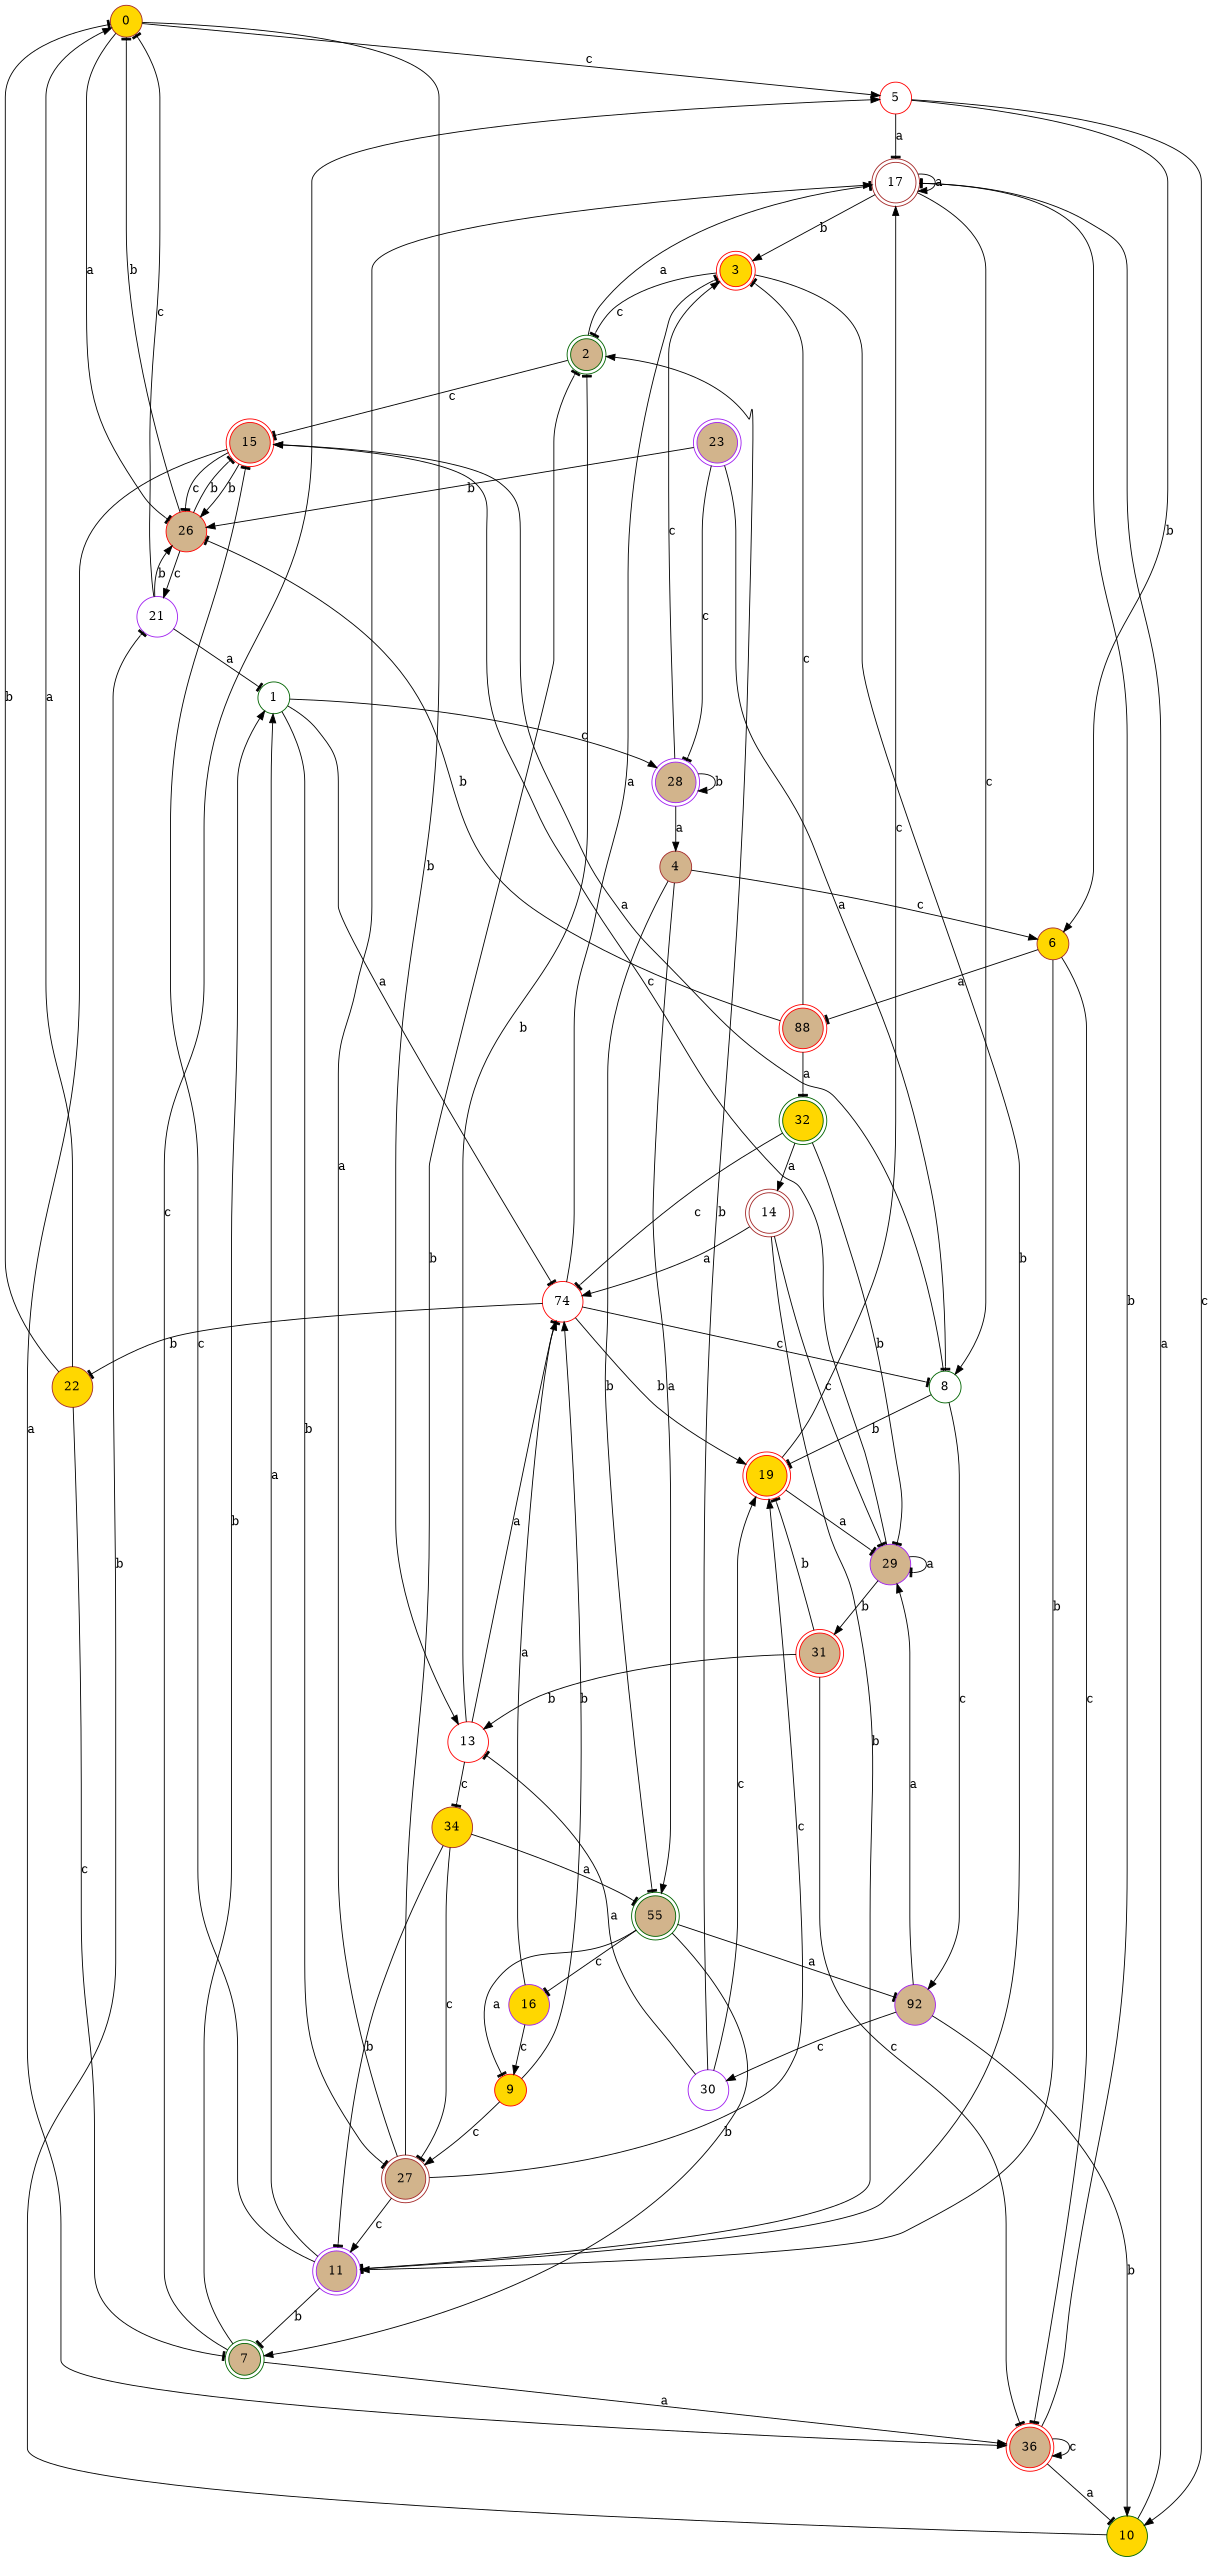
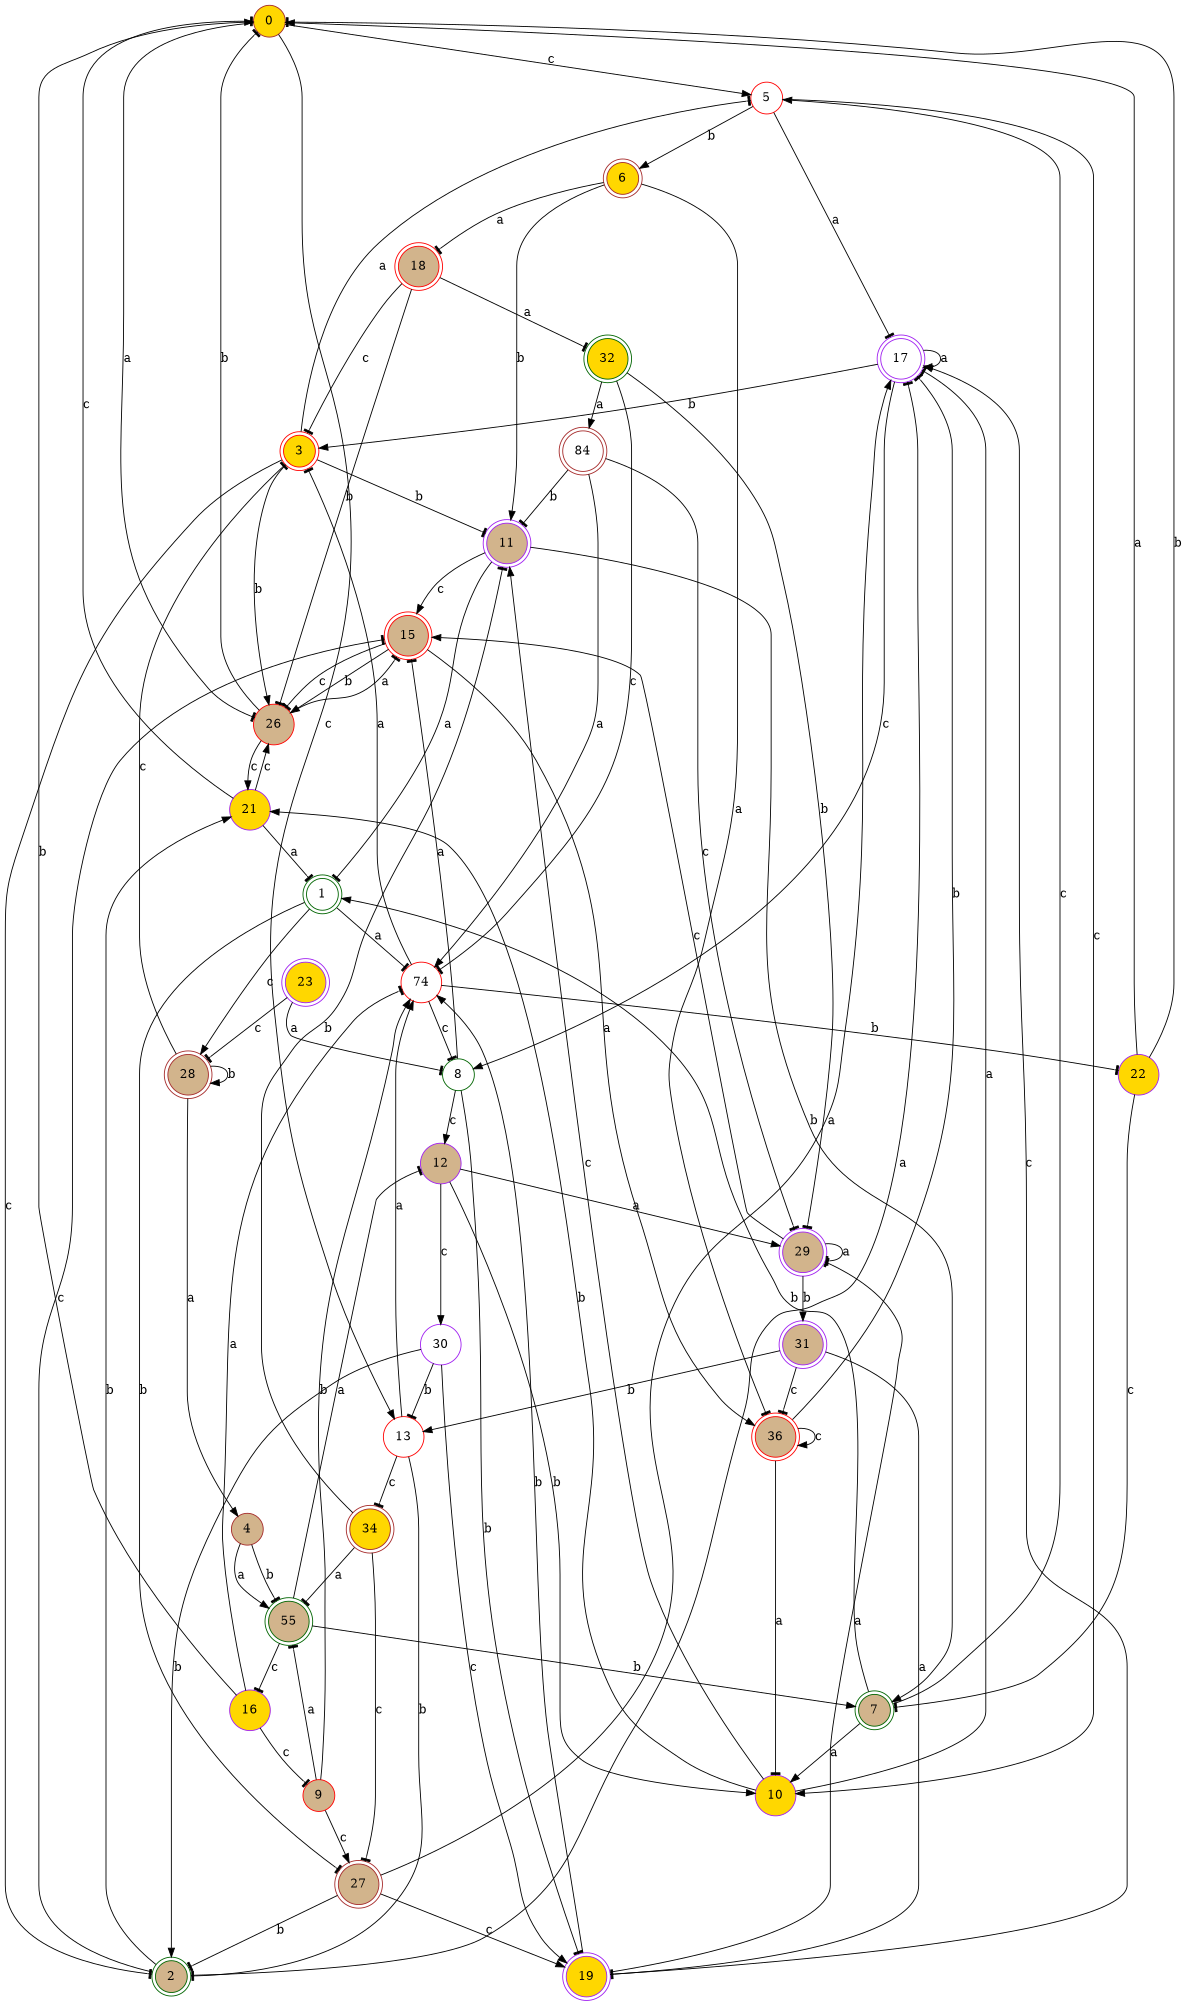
(896, 183) -> (901, 359)
none -> (457, 189)
(717, 443) -> (306, 982)
(454, 487) -> (254, 578)
(215, 489) -> (386, 682)
(669, 515) -> (140, 758)
(163, 574) -> (268, 767)
(157, 617) -> (250, 810)
(274, 698) -> (322, 894)
(676, 782) -> (188, 1075)
none -> (39, 806)
(431, 867) -> (329, 725)
(594, 872) -> (438, 861)
(861, 899) -> none
(1053, 944) -> (623, 178)
(803, 1028) -> (419, 267)
(769, 1213) -> (583, 451)
none -> (106, 1372)
(198, 1382) -> (448, 574)
(72, 1387) -> (1139, 1075)
(648, 1399) -> (534, 1470)
(767, 1476) -> (587, 1977)
(271, 1498) -> (436, 729)
(806, 1565) -> (923, 1668)
(890, 1565) -> (803, 1252)
(820, 1653) -> (803, 1345)
(1090, 1699) -> (739, 810)
(452, 1827) -> (370, 1529)
(614, 1916) -> (428, 1391)
(512, 1966) -> (305, 1715)
(915, 2005) -> (441, 1164)
(520, 2045) -> (280, 1756)
(78, 2084) -> (572, 1263)
(511, 2090) -> (319, 1796)
(374, 2221) -> (587, 1193)
(291, 2315) -> (790, 1075)
(631, 2403) -> (824, 1754)
(1127, 2536) -> (776, 1796)
